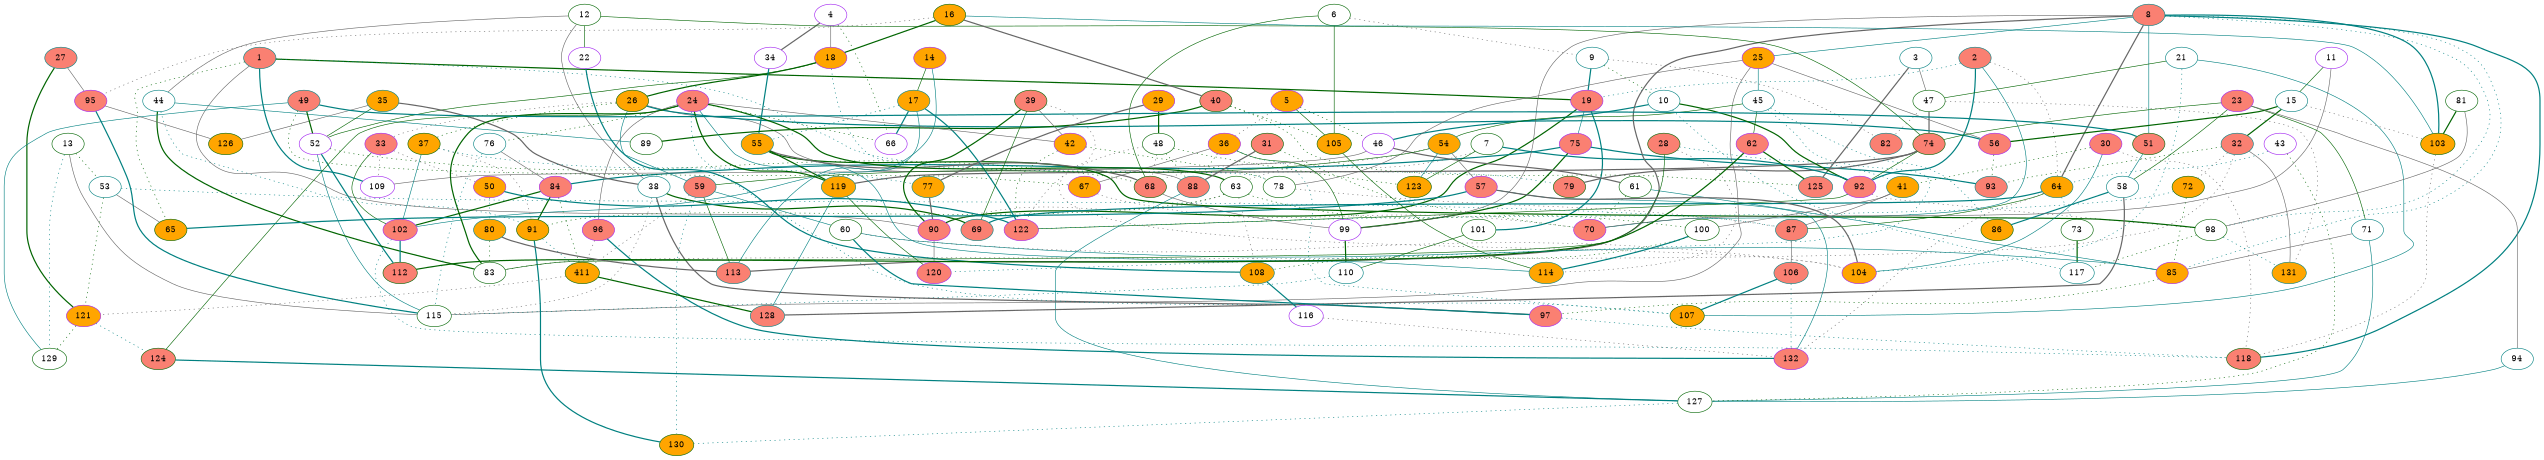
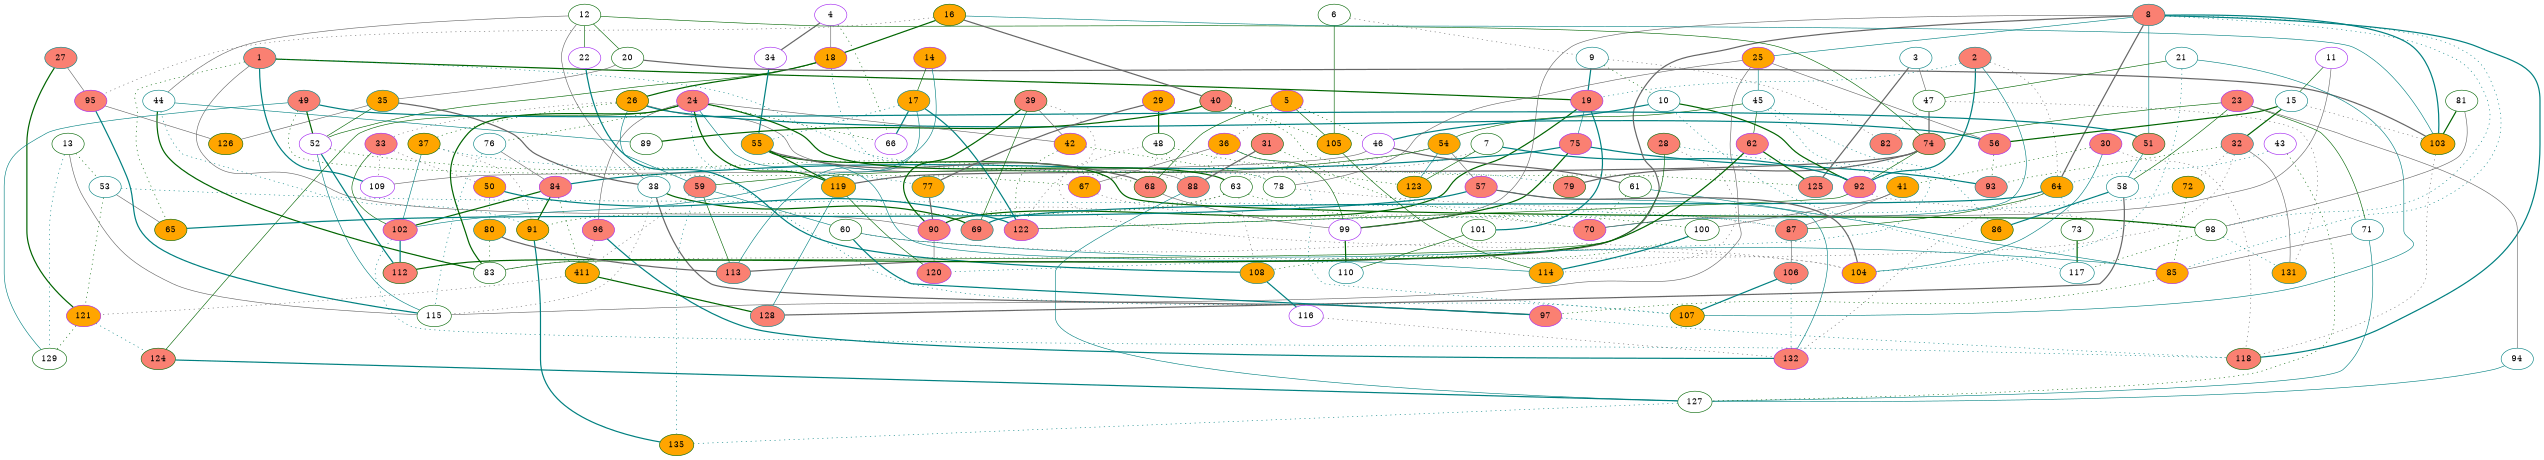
(1178, 53) -> (1208, 130)
none -> (628, 58)
(1023, 294) -> none
(677, 445) -> (677, 445)
